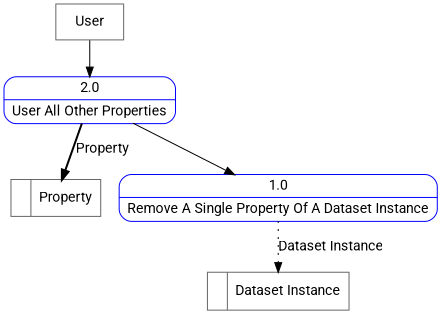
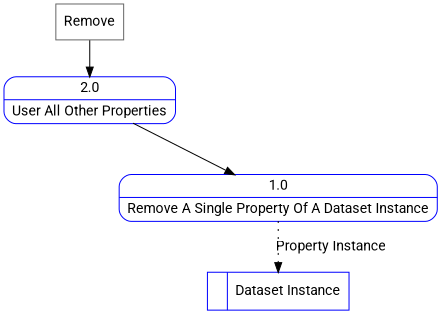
(90, 22) -> (90, 22)
(56, 198) -> none
(331, 247) -> (331, 247)
(278, 291) -> (278, 291)
